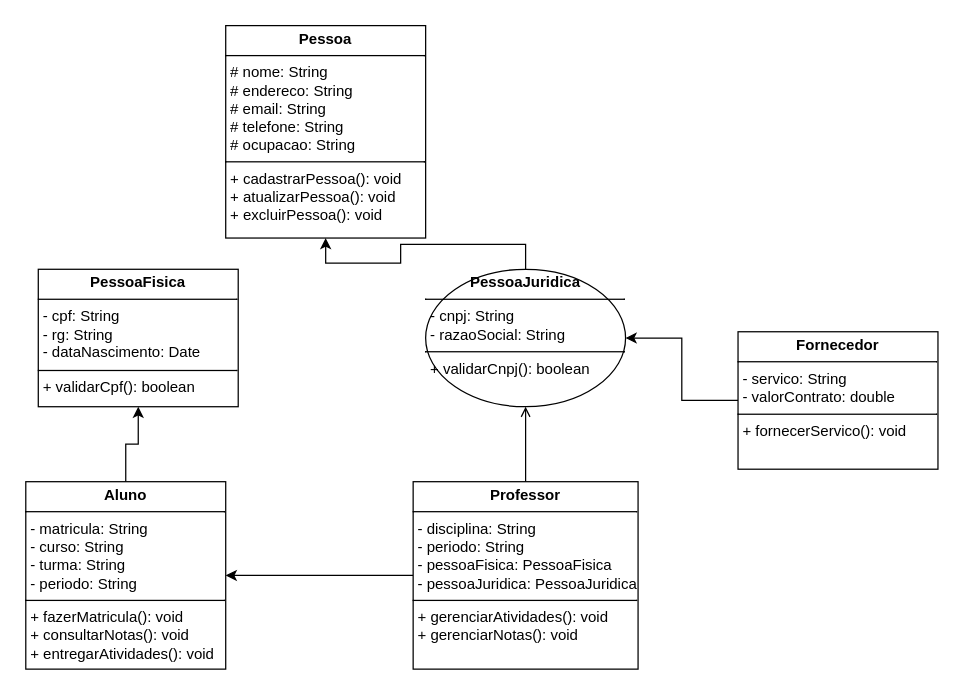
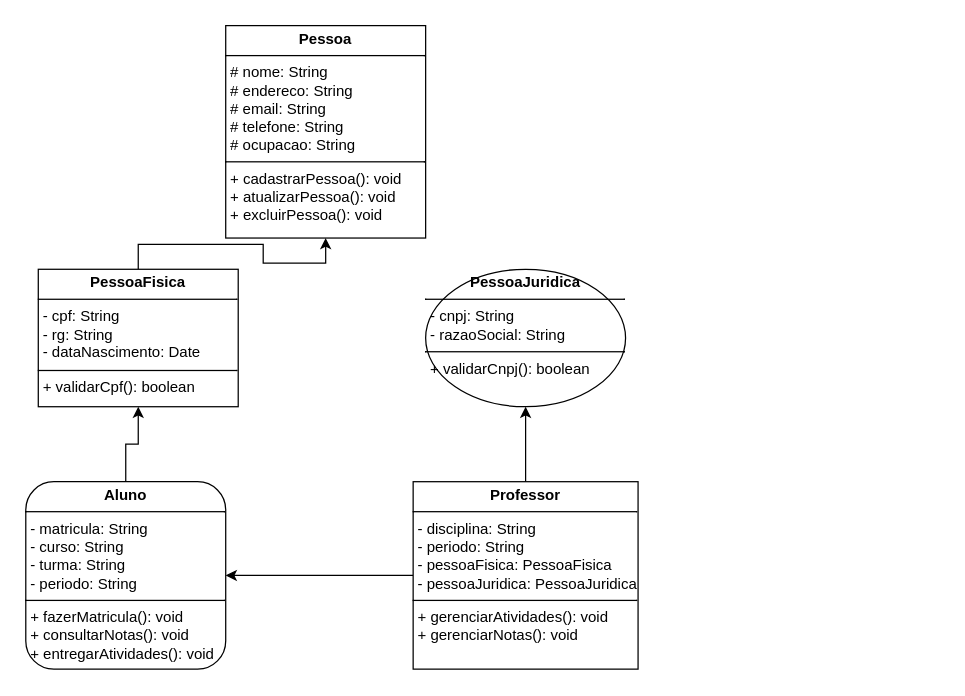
none -> (226, 244)
(430, 244) -> none
(682, 373) -> none
(838, 401) -> none
(526, 414) -> (526, 417)
(126, 576) -> (126, 576)
